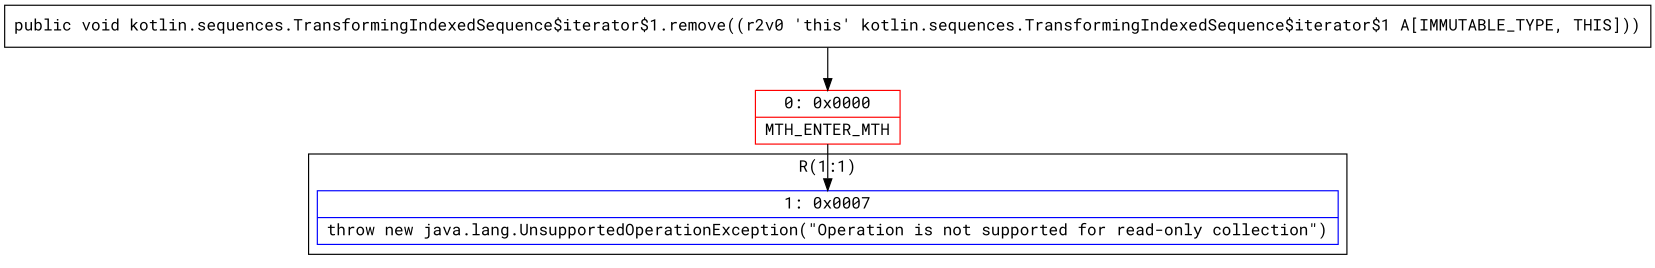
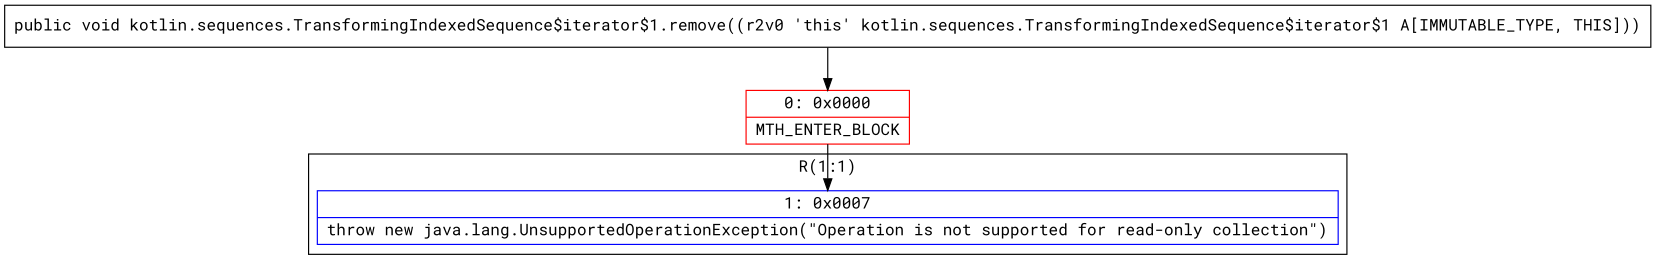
(828, 130) -> (828, 130)
